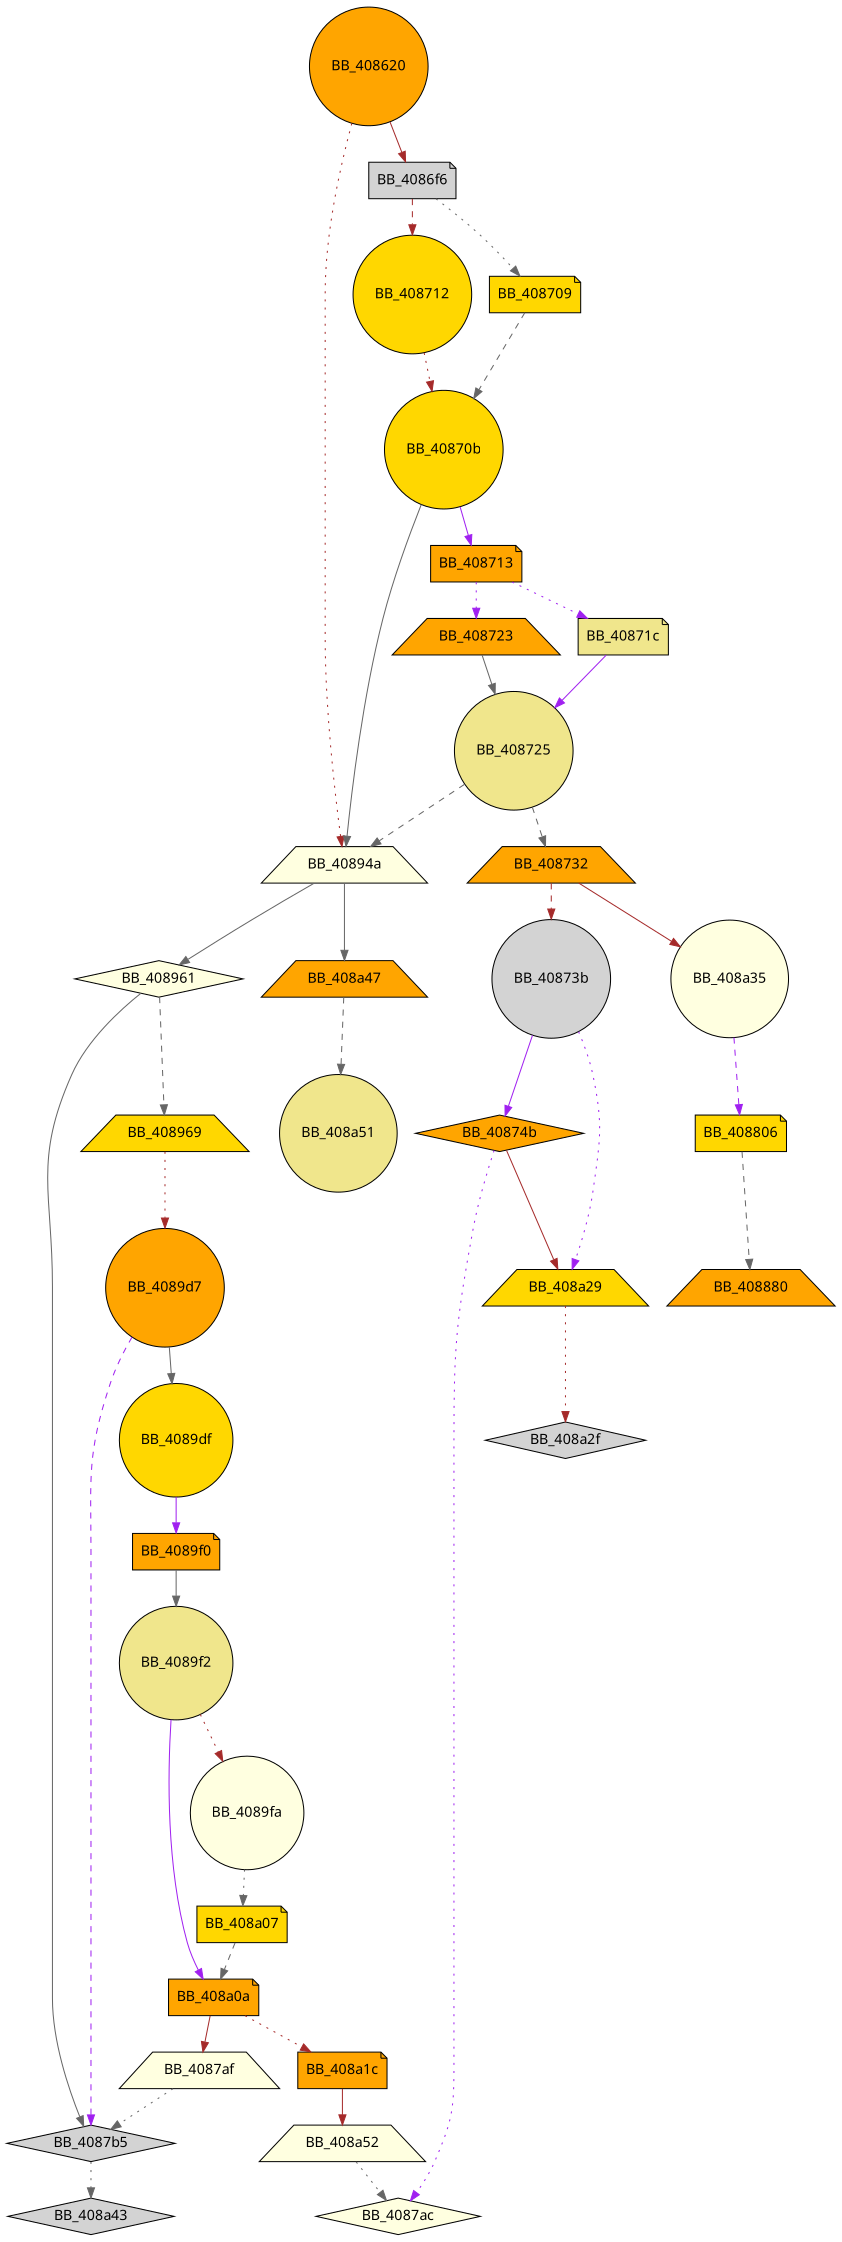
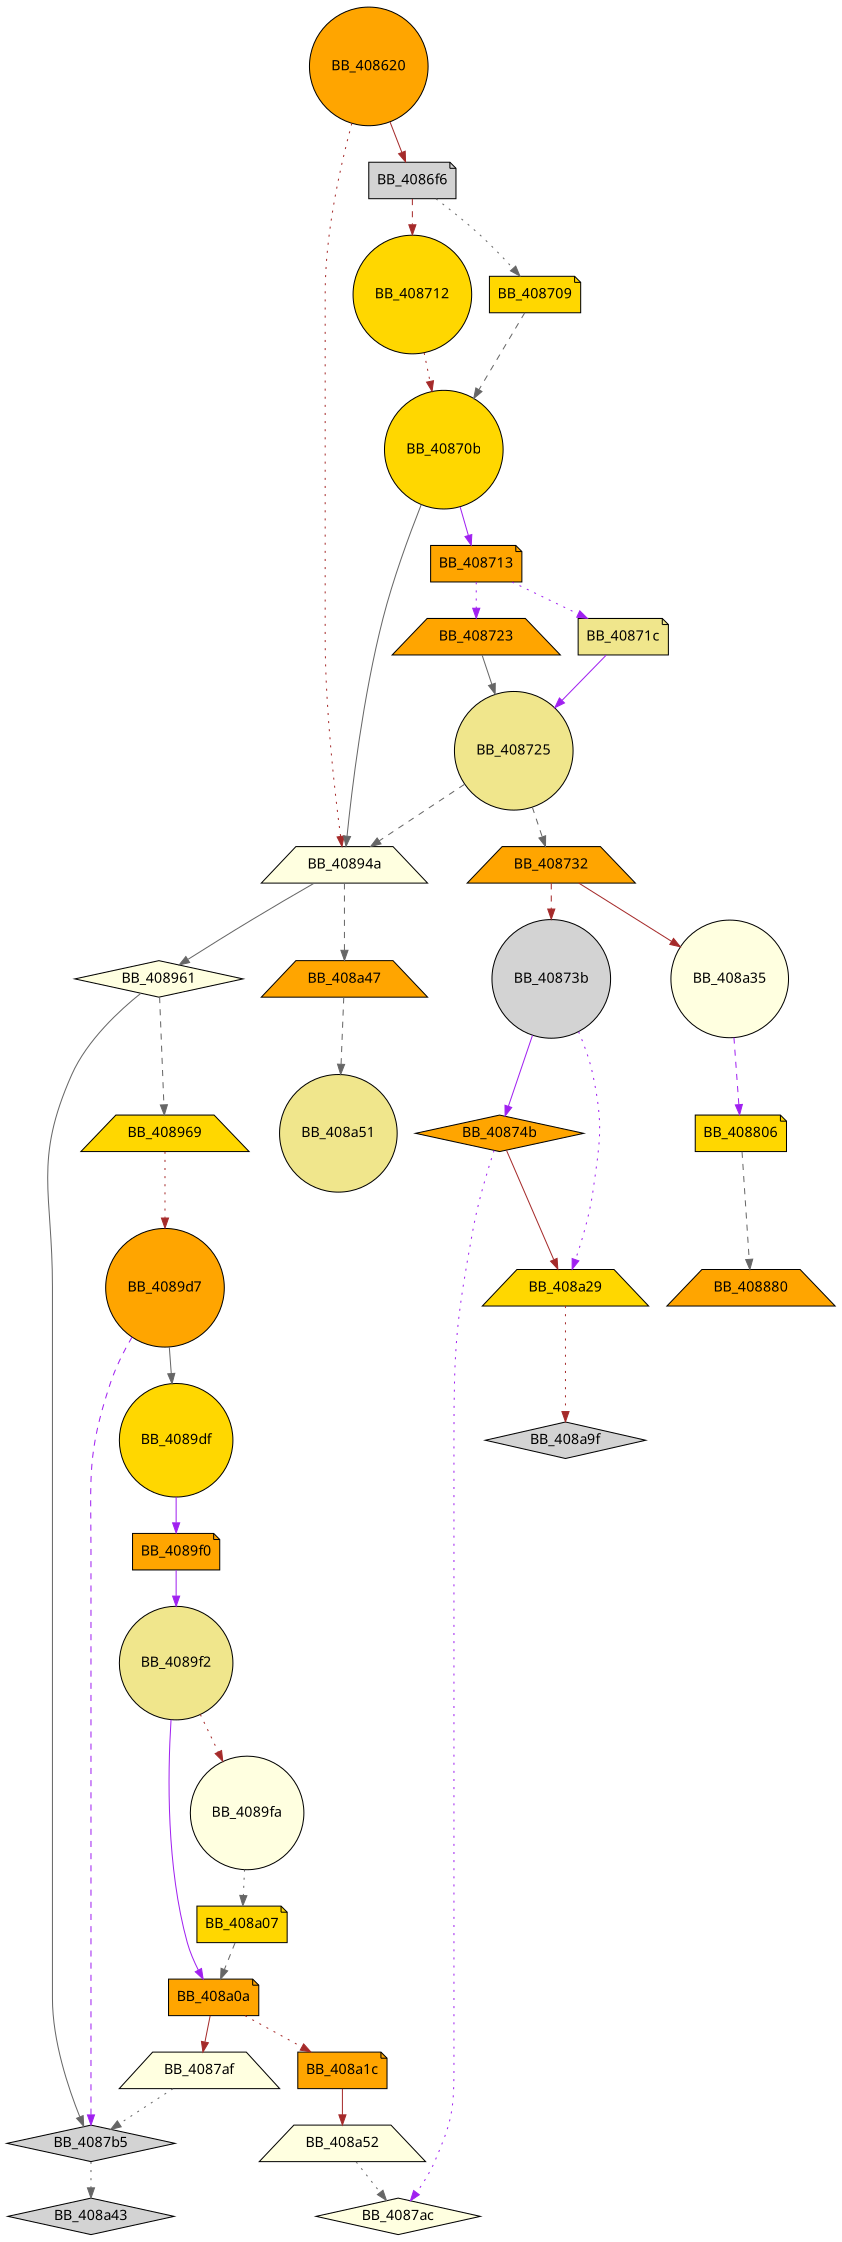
(344, 917) -> (344, 917)
(565, 1440) -> (565, 1440)
(176, 1583) -> (176, 1583)
